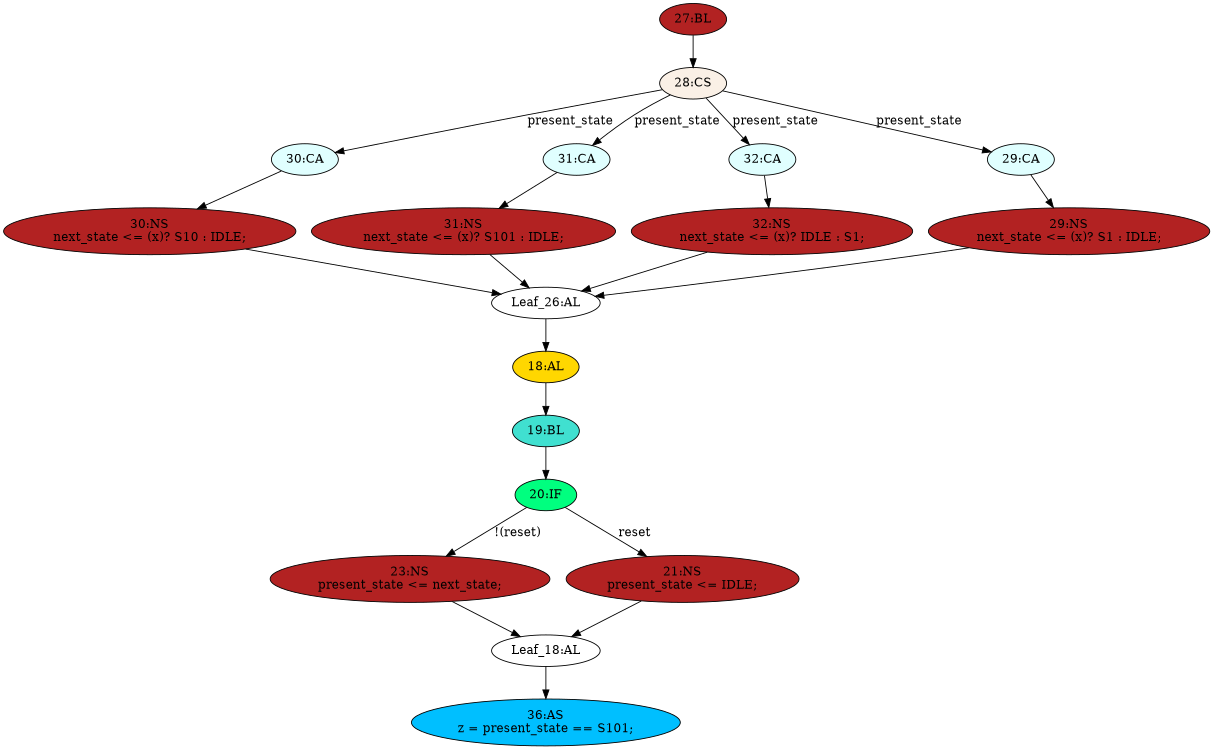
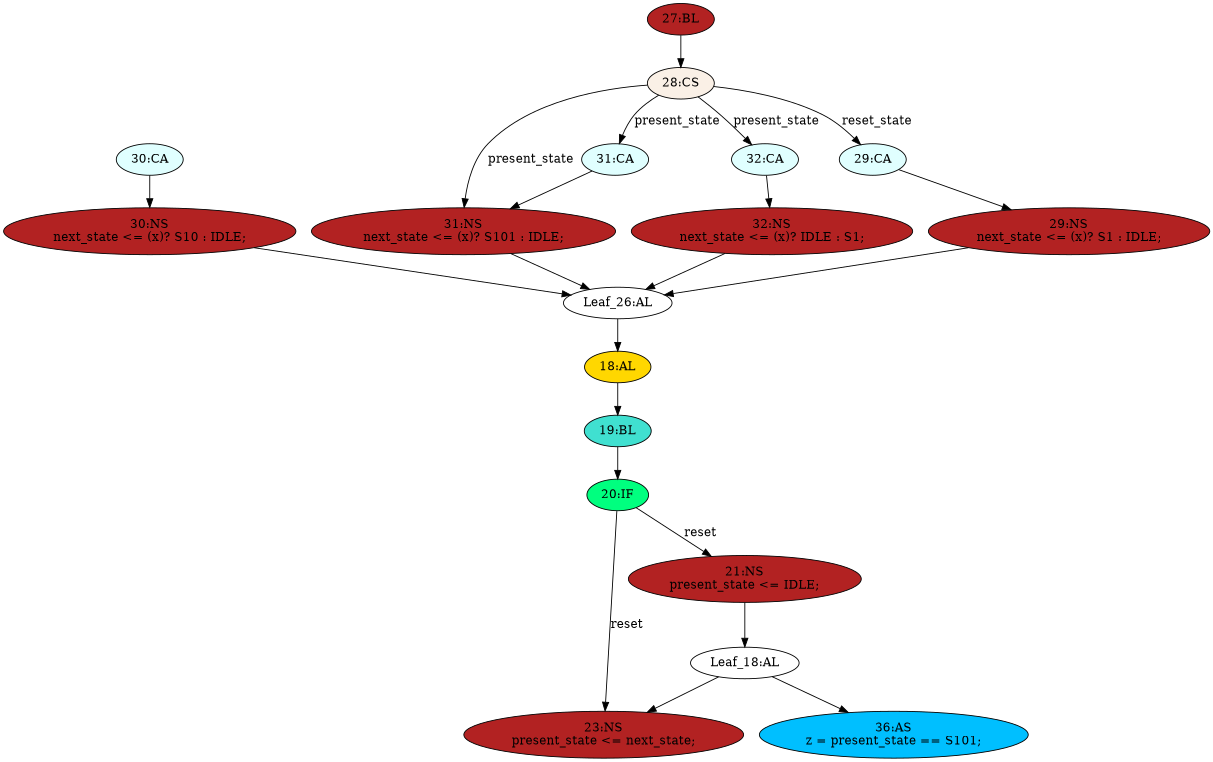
(503, 120) -> (534, 112)
(919, 121) -> (877, 121)
(518, 533) -> (627, 625)
(482, 617) -> (687, 693)
